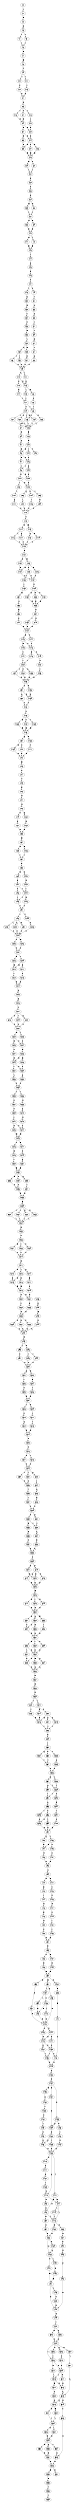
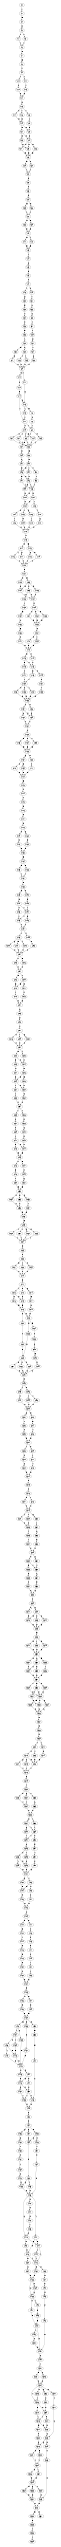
(22, 381) -> (22, 400)
none -> (36, 481)
none -> (34, 1329)
